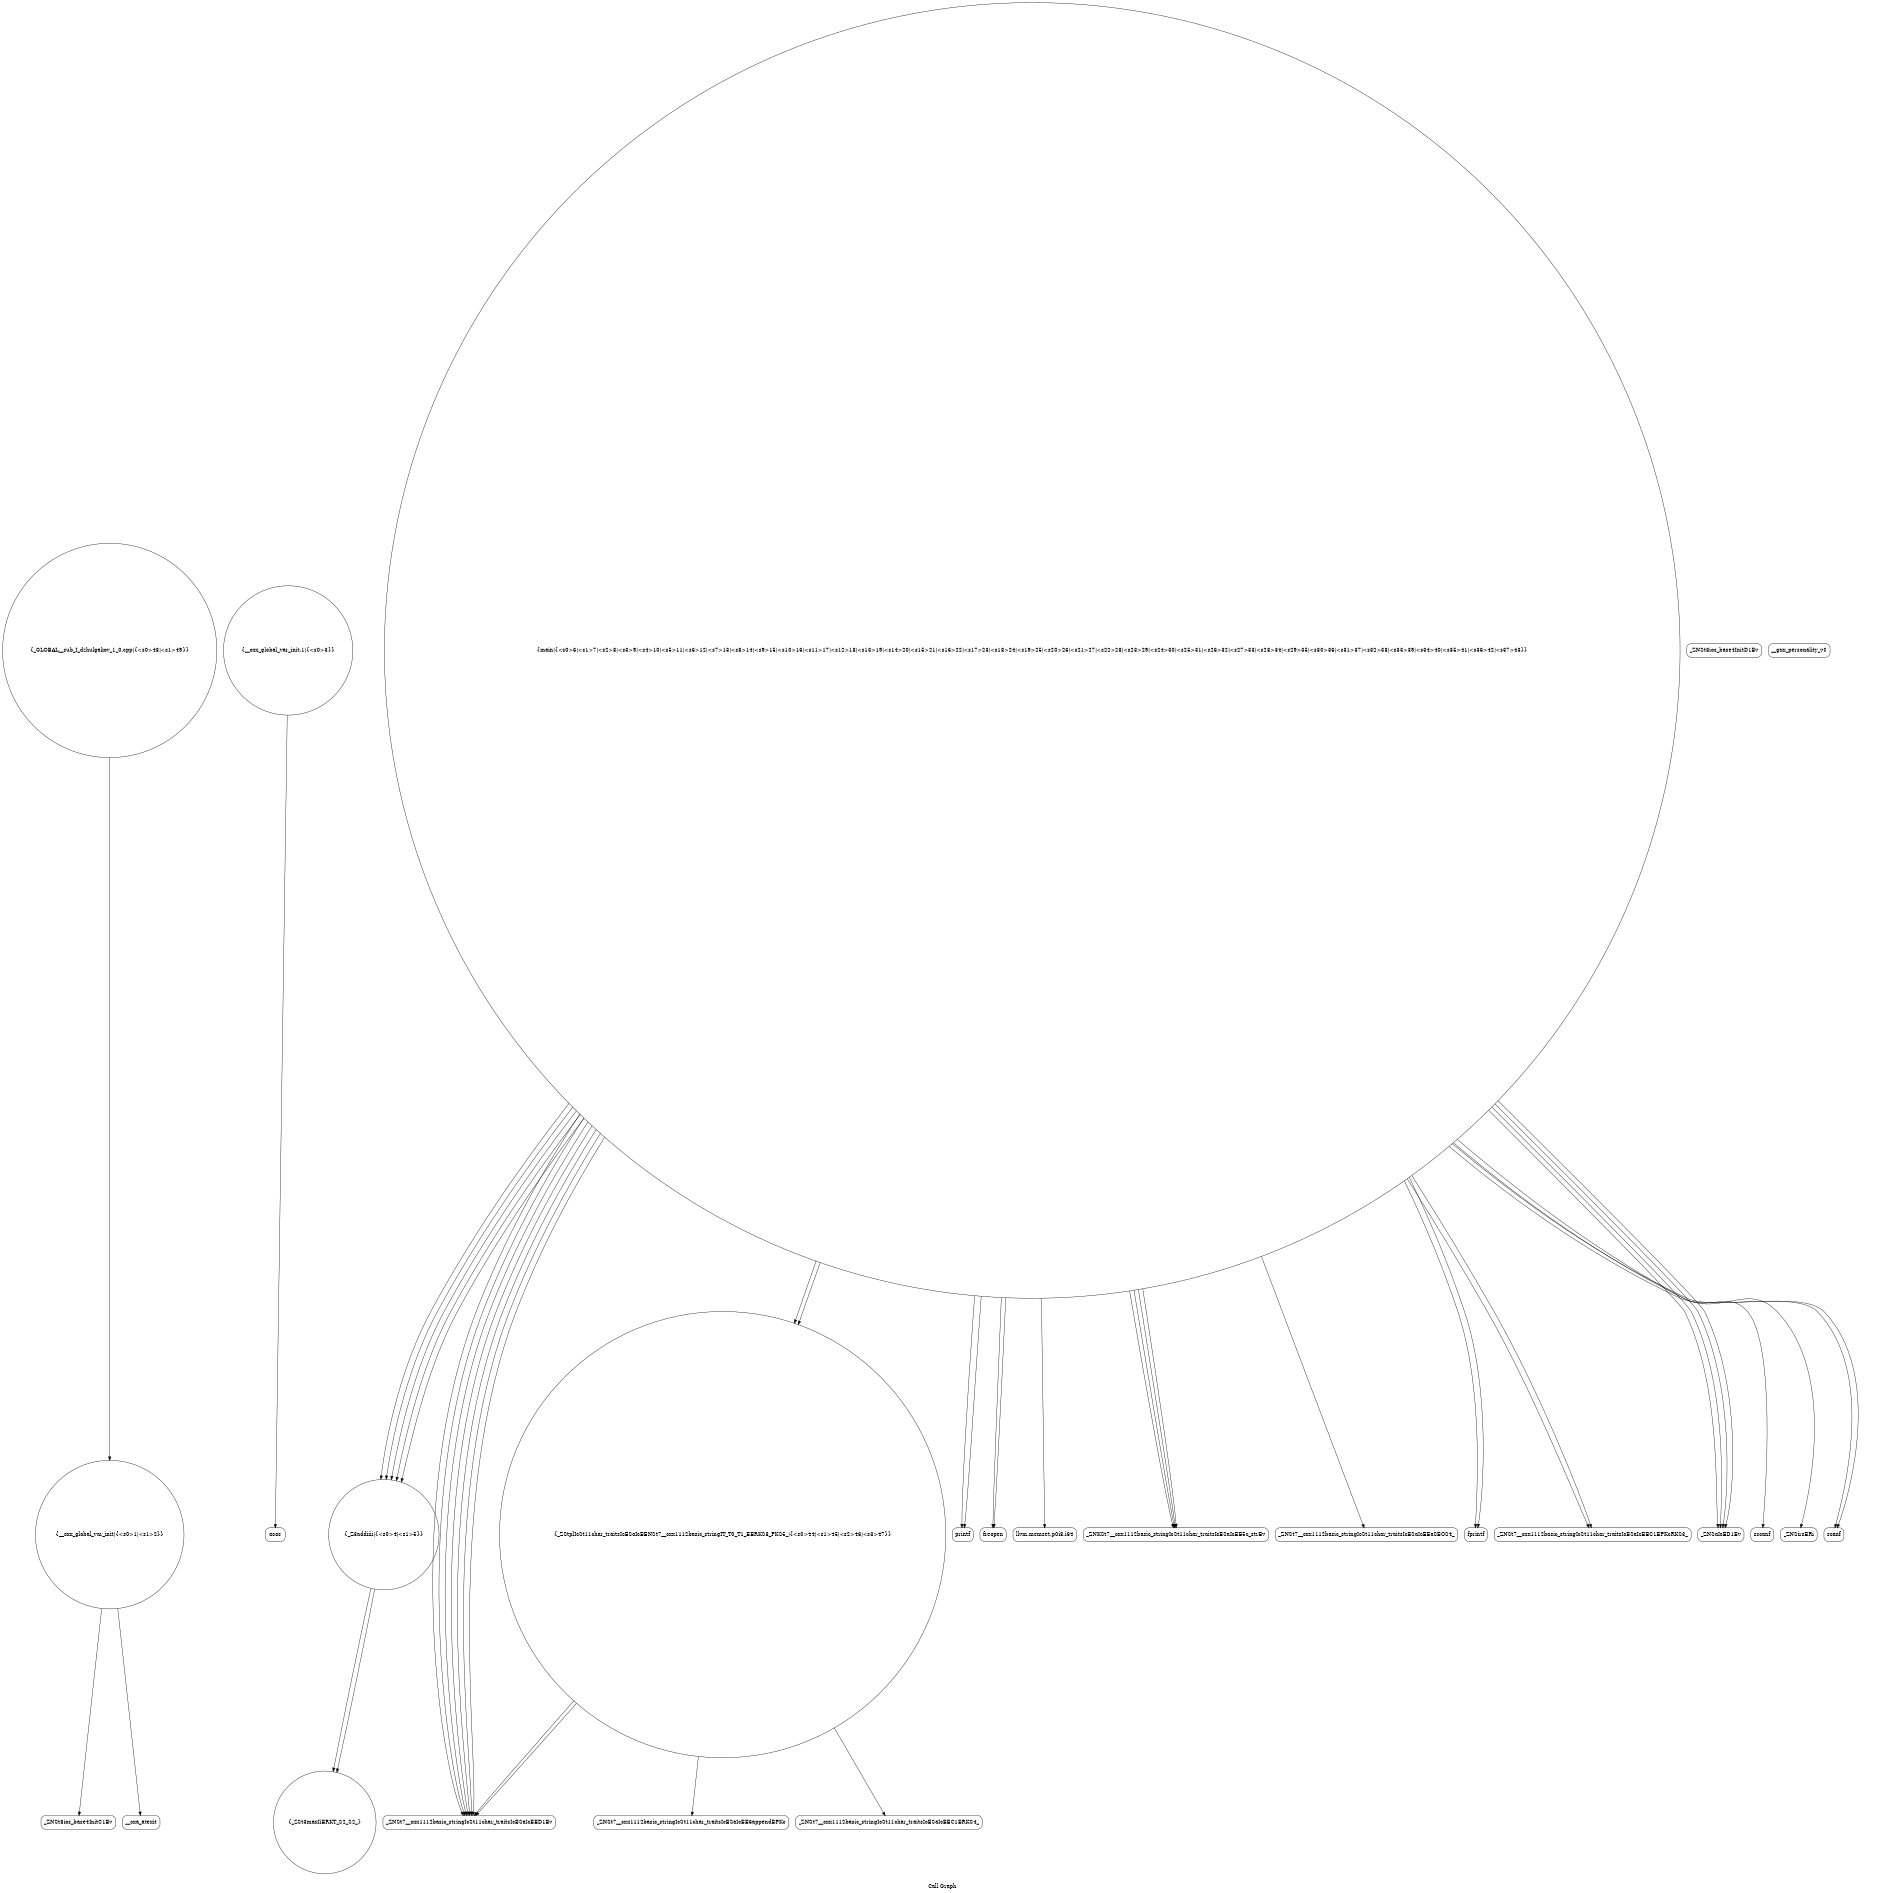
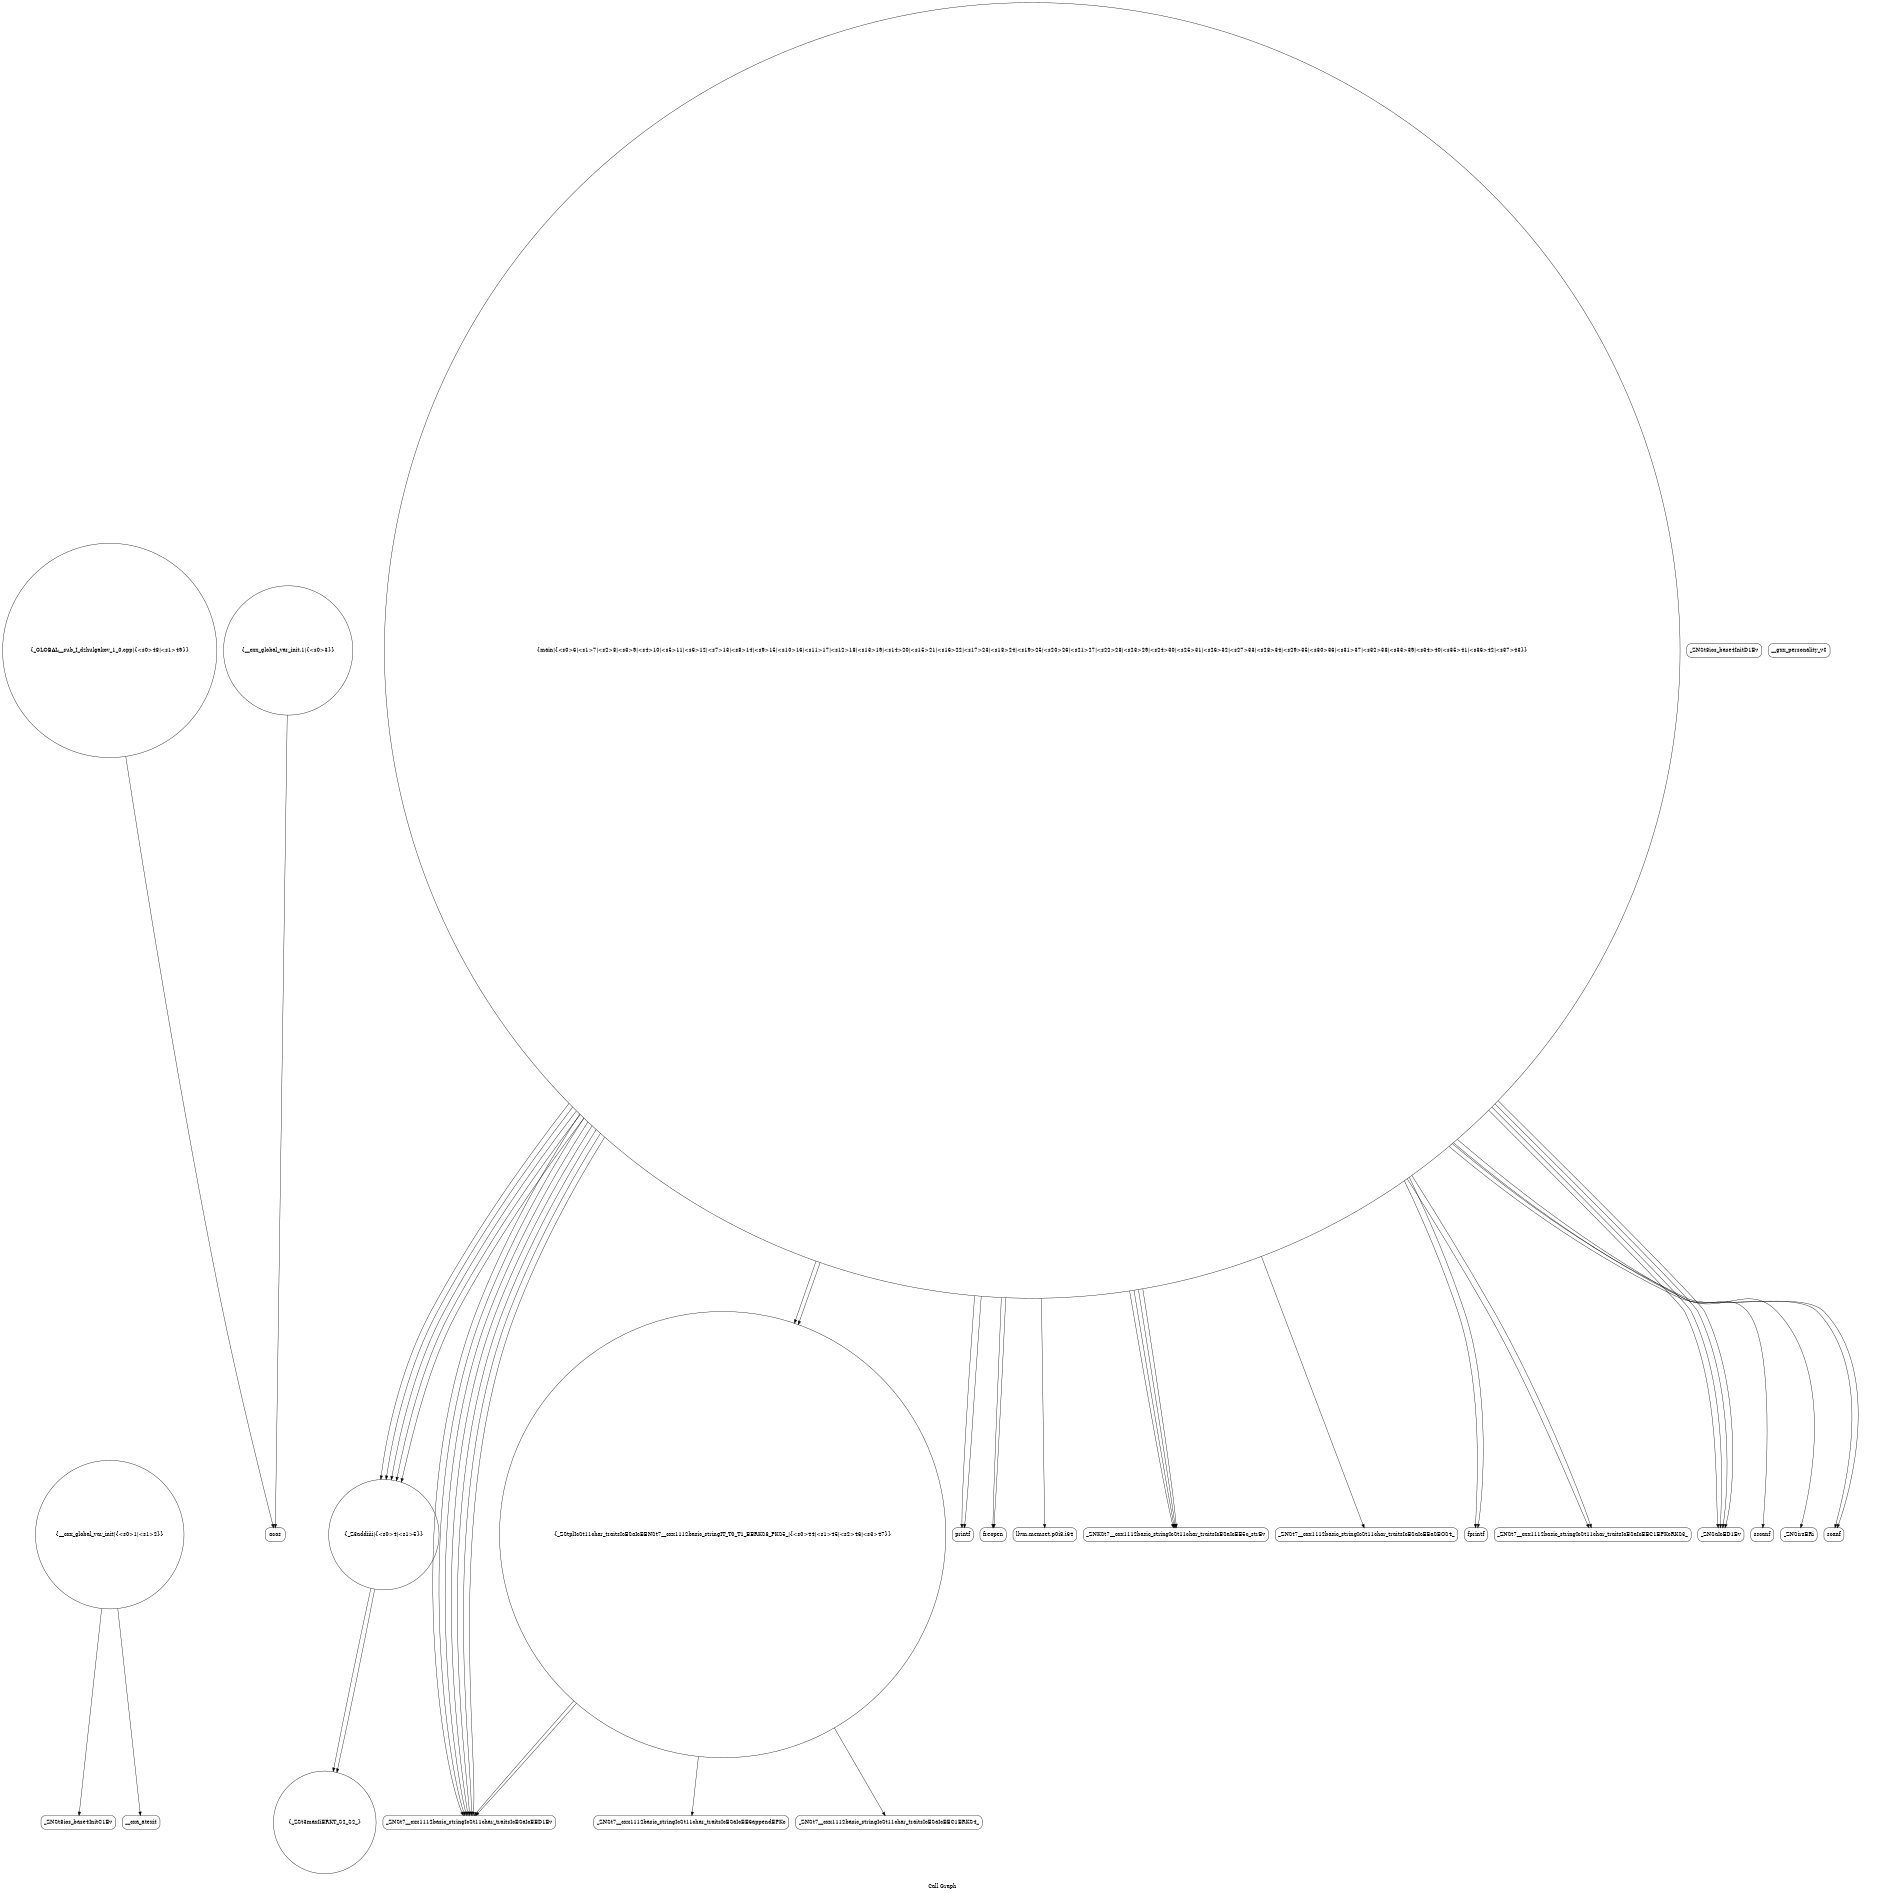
(110, 1107) -> (190, 1142)
